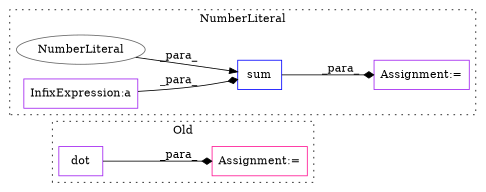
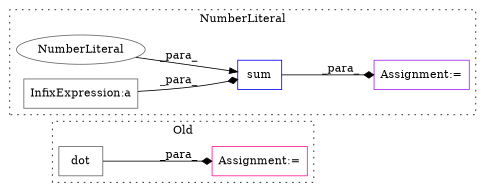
(81, 94) -> (81, 94)
(81, 161) -> (81, 161)
